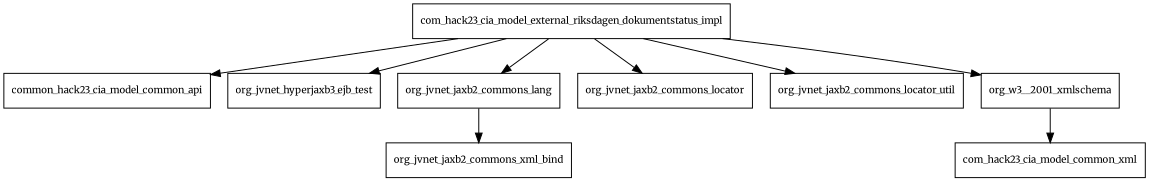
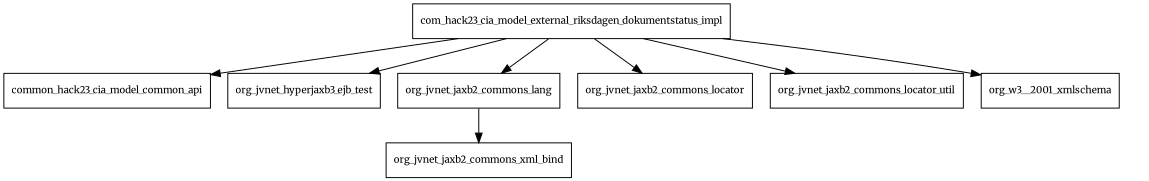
(1050, 160) -> none
